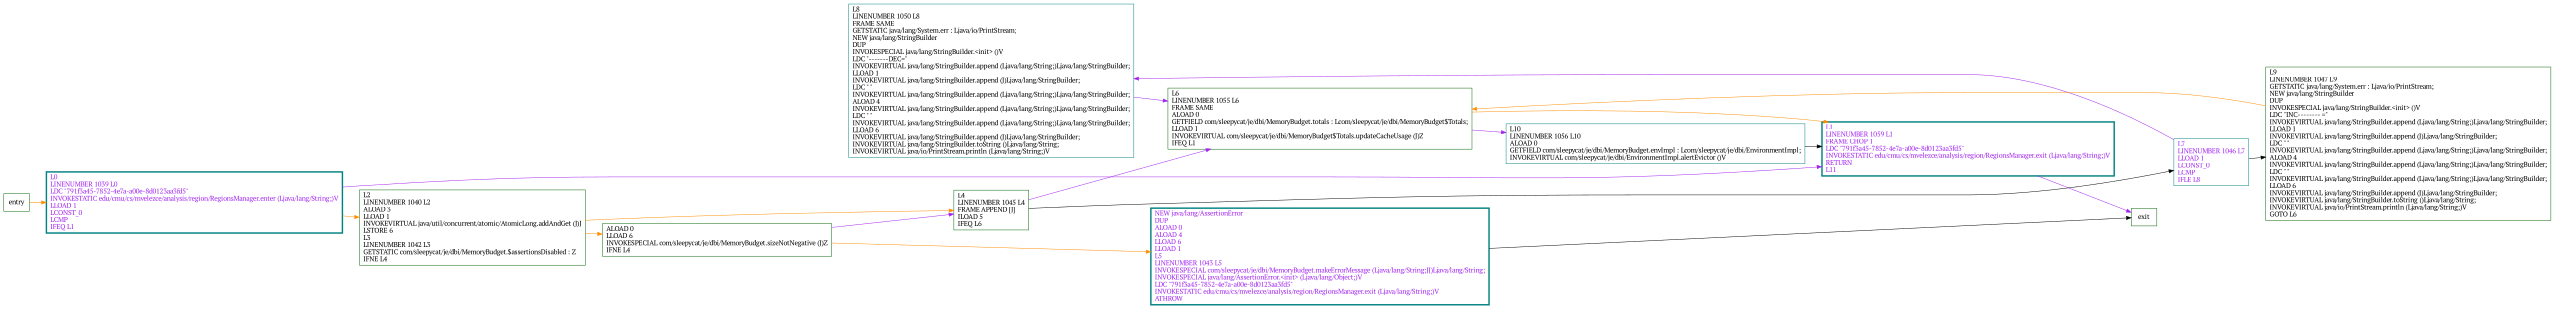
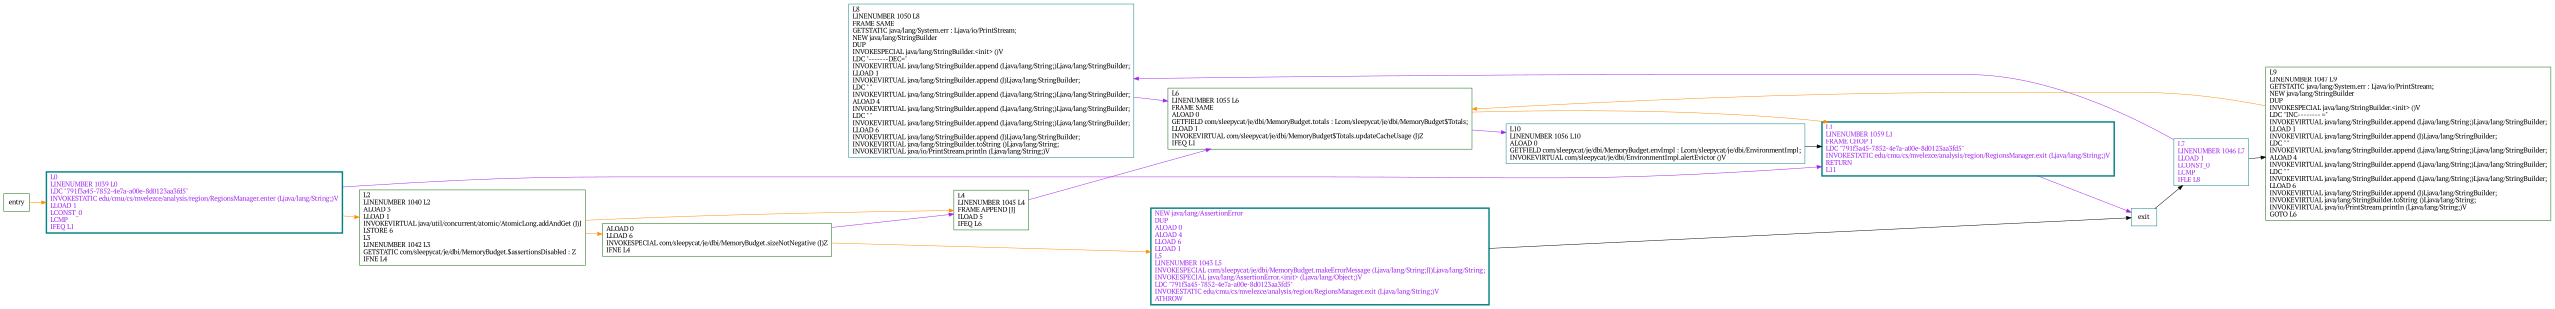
(1600, 195) -> (2167, 199)
(2144, 217) -> (2144, 217)
